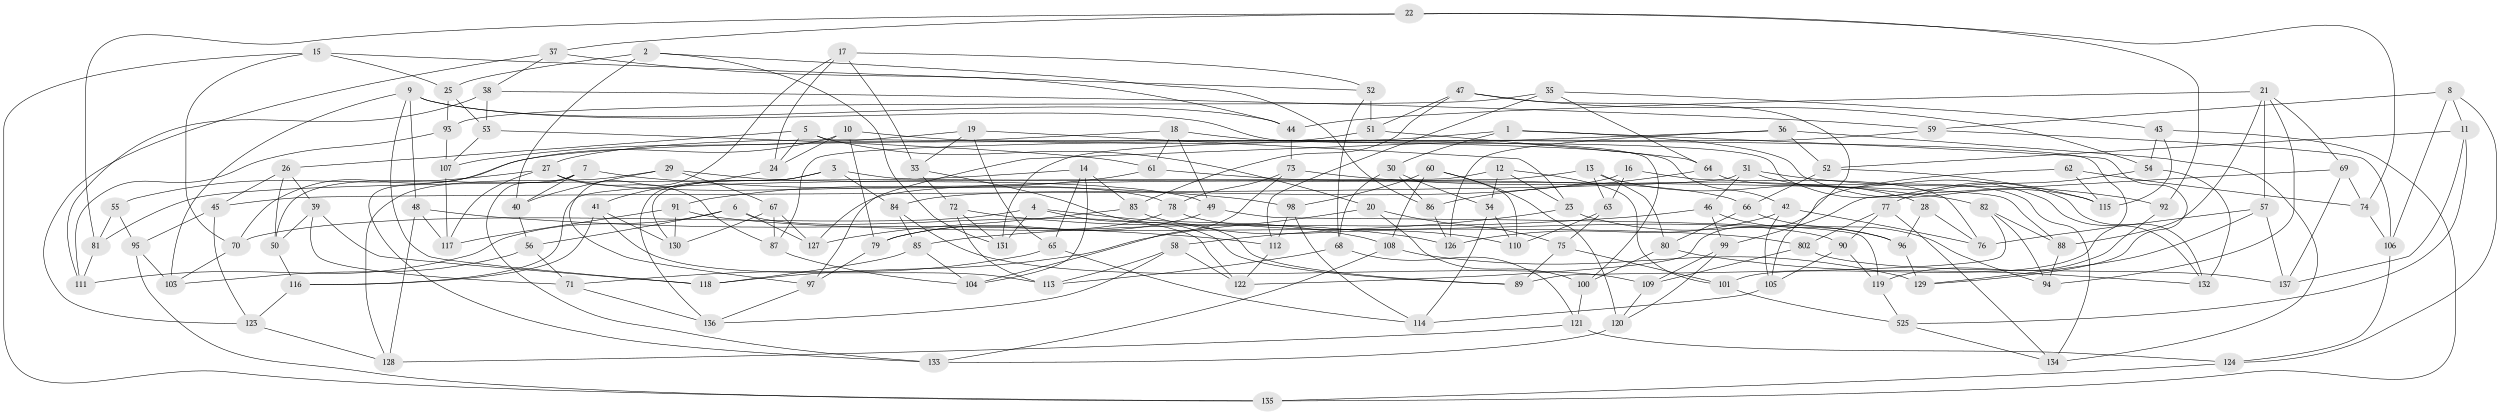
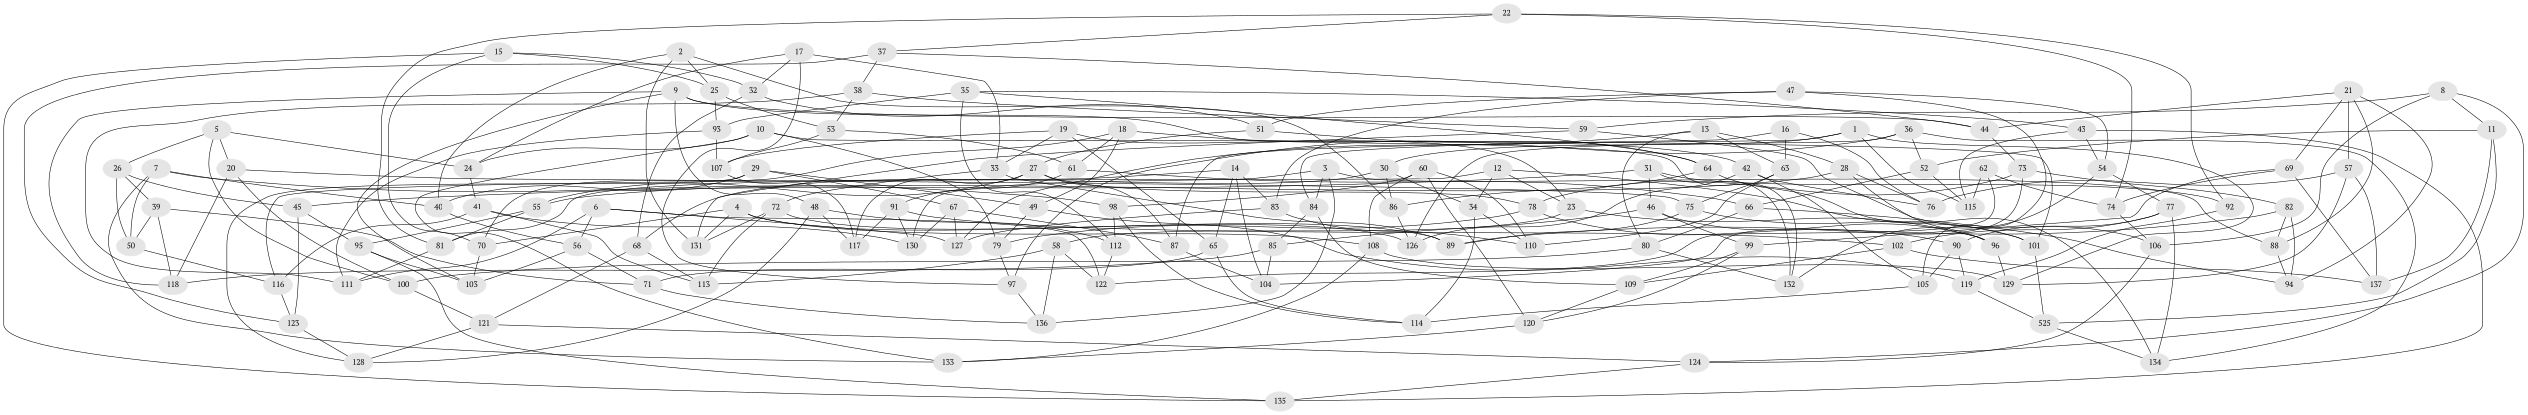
none -> (1191, 188)
(1804, 246) -> (1897, 246)
